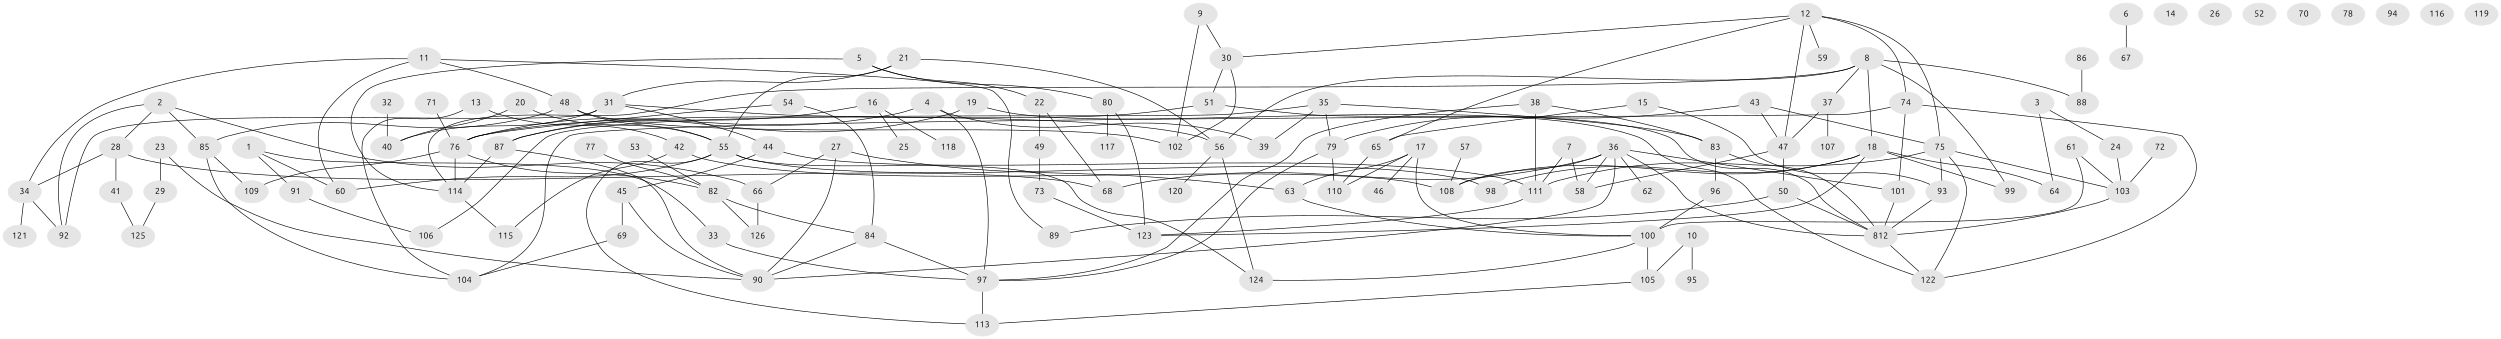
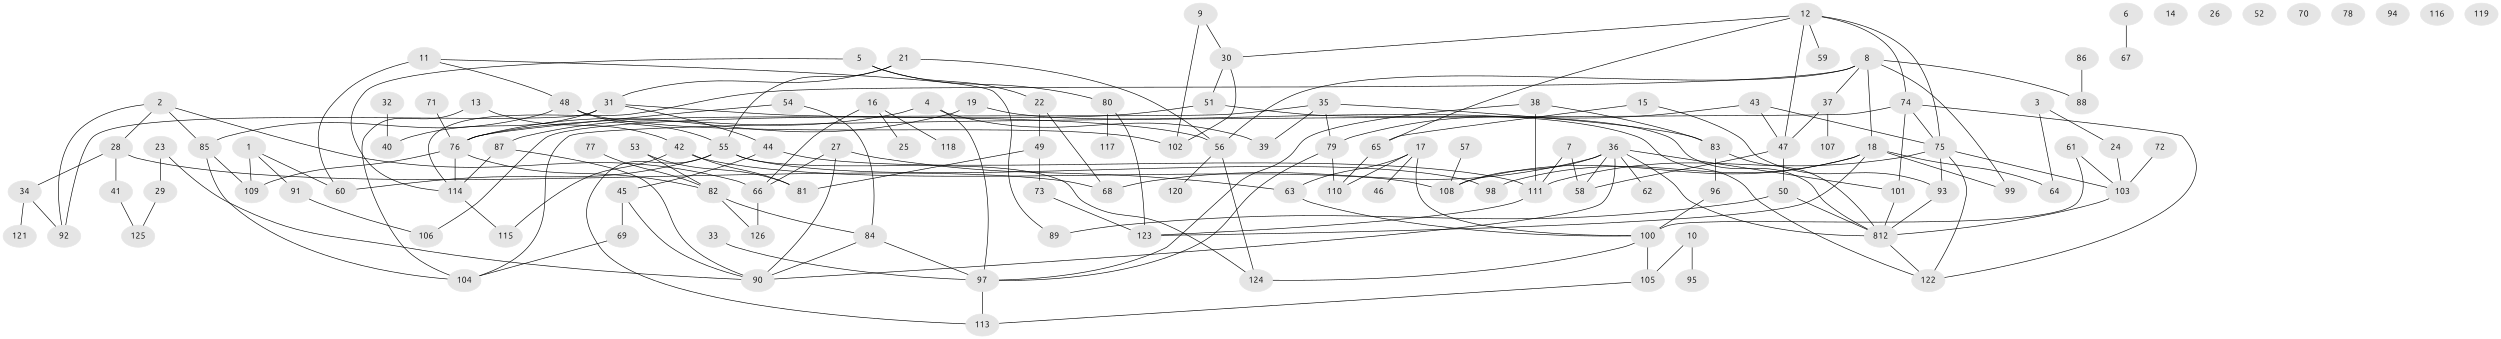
(200, 76) -> none
(520, 103) -> none
(684, 120) -> (809, 141)
none -> (1923, 125)
(470, 163) -> (250, 169)
none -> (802, 192)
